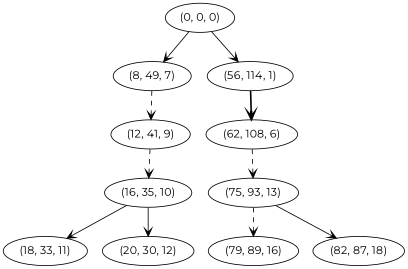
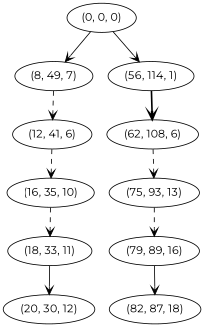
(151, 134) -> (52, 134)
(148, 218) -> (49, 276)
(100, 220) -> (50, 218)
(302, 220) -> (155, 276)
